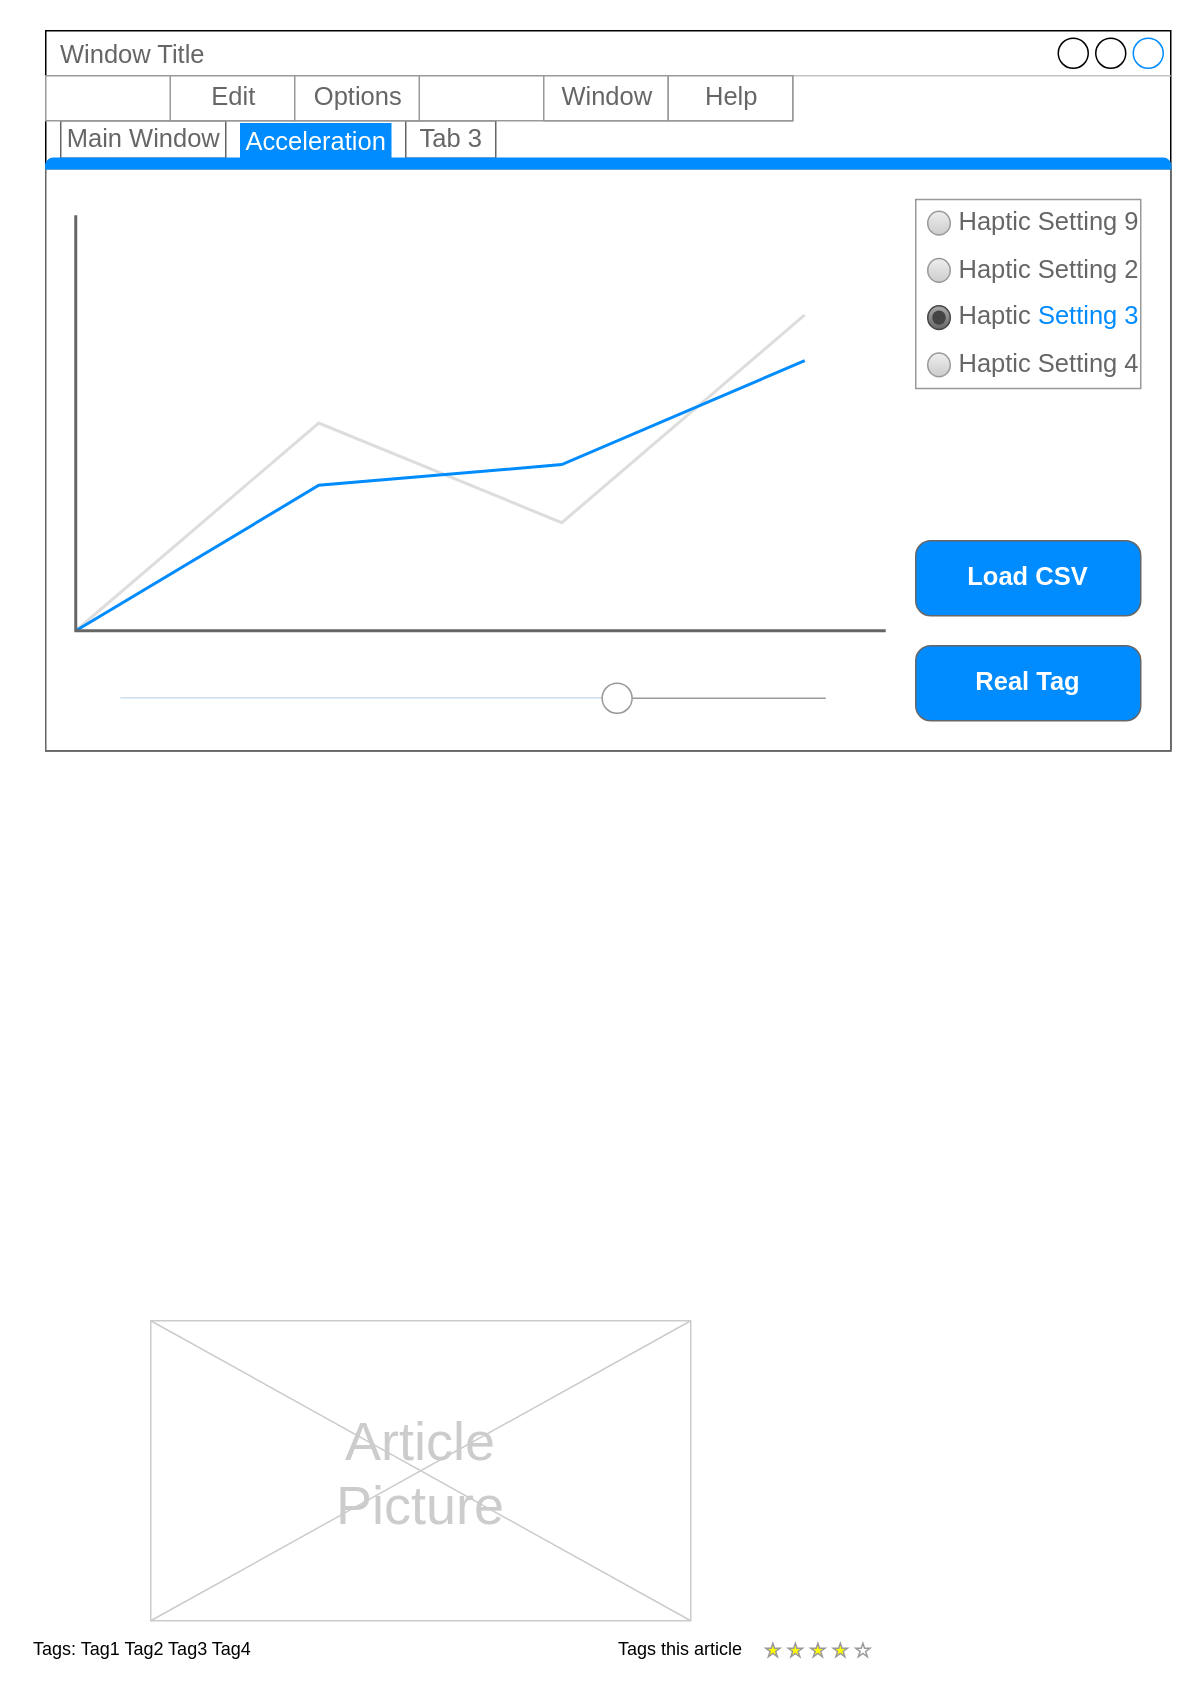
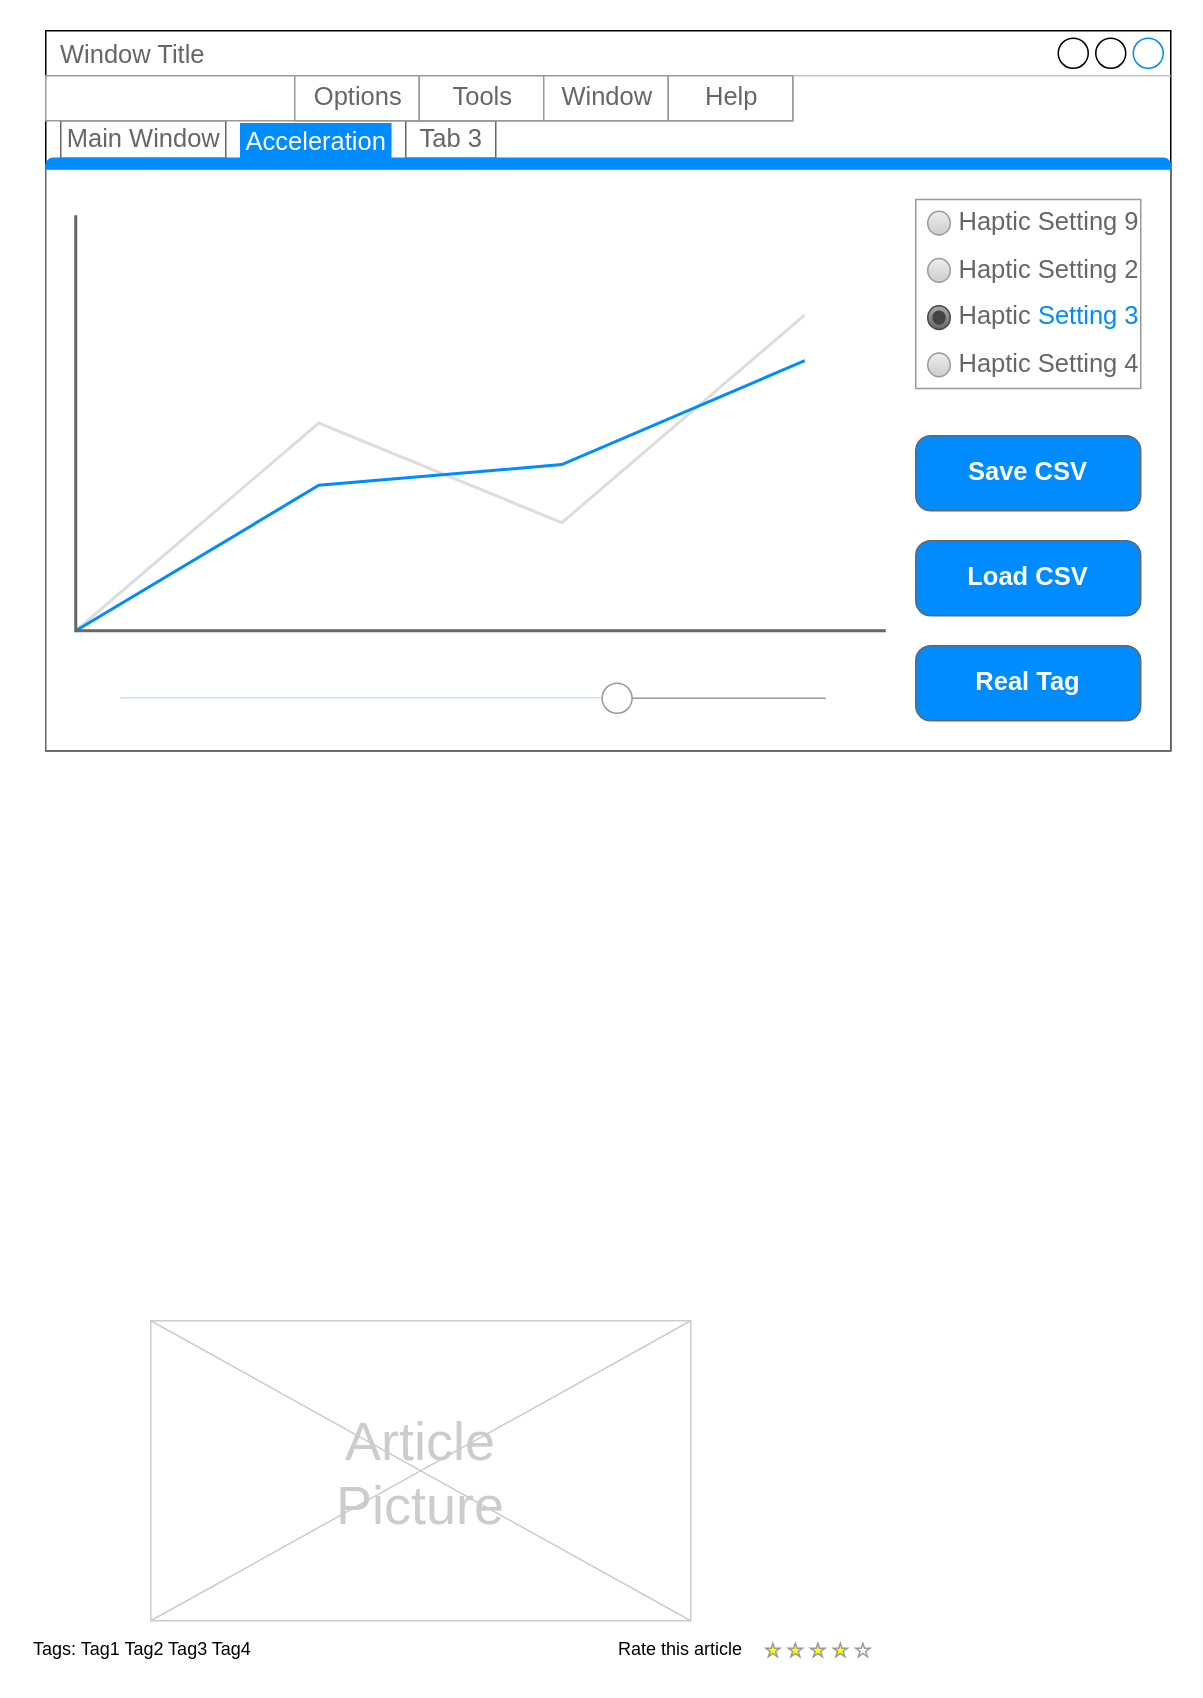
(233, 98) -> none
none -> (482, 98)
none -> (1028, 473)
(692, 1649) -> (692, 1649)
